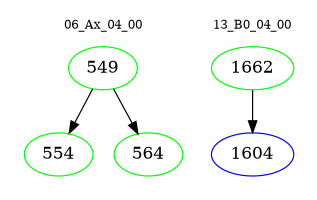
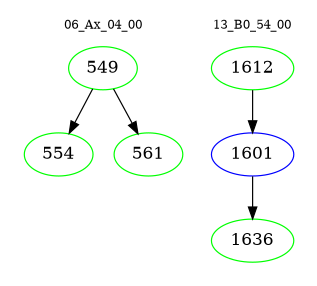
(253, 26) -> (253, 26)
(253, 68) -> (253, 68)
(148, 154) -> (148, 154)
(253, 154) -> (253, 154)
none -> (253, 241)
